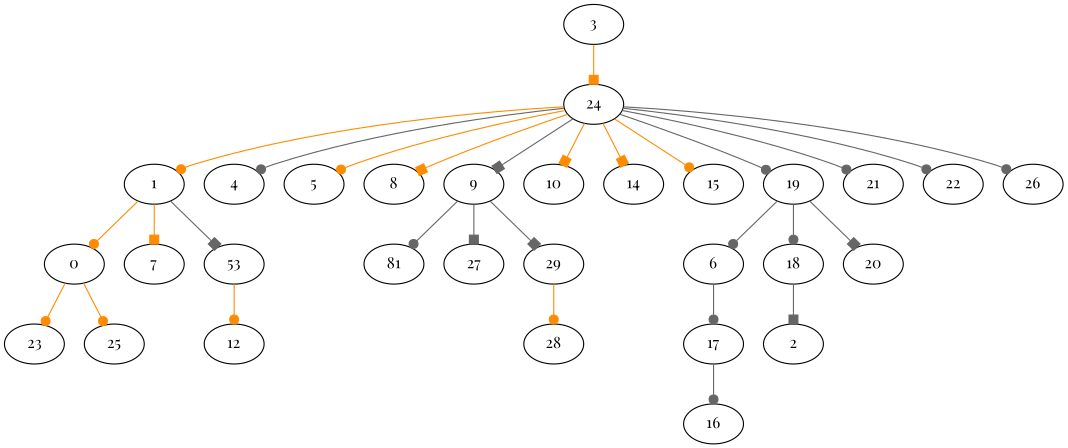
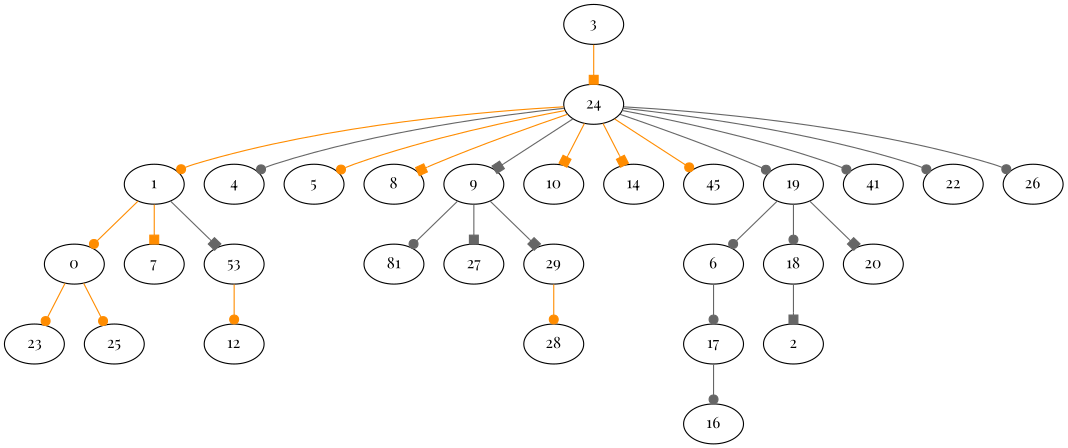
(714, 184) -> (714, 184)
(873, 184) -> (873, 184)
